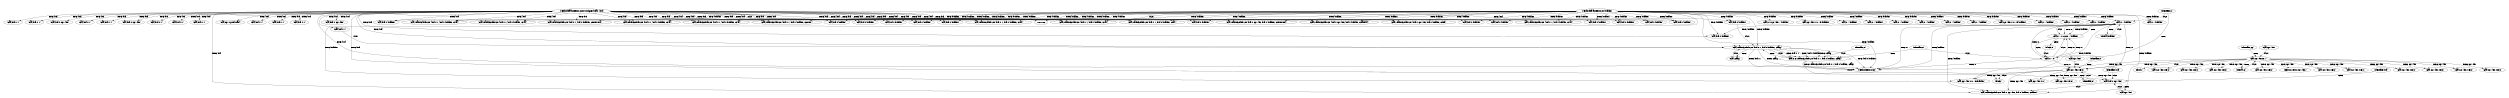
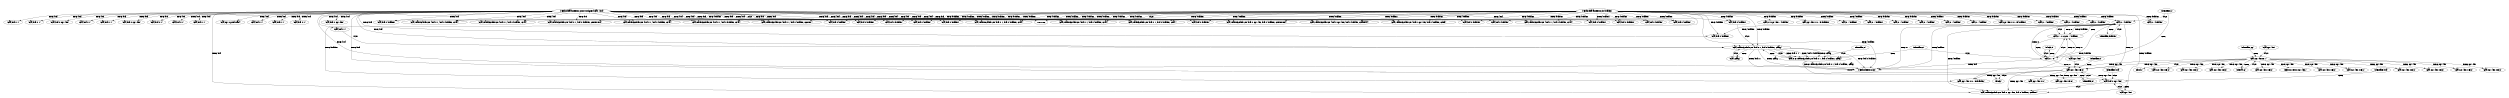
none -> (1299, 12)
(2108, 36) -> (2108, 36)
(2054, 41) -> (2049, 54)
(1973, 64) -> (1973, 64)
